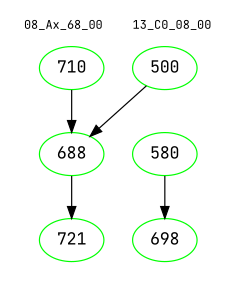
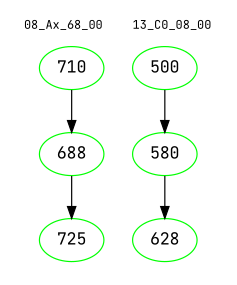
(131, 100) -> (165, 105)
(72, 240) -> (72, 240)
(165, 240) -> (165, 240)
